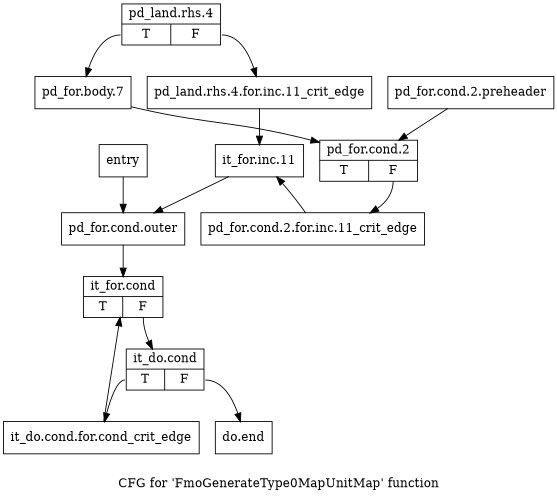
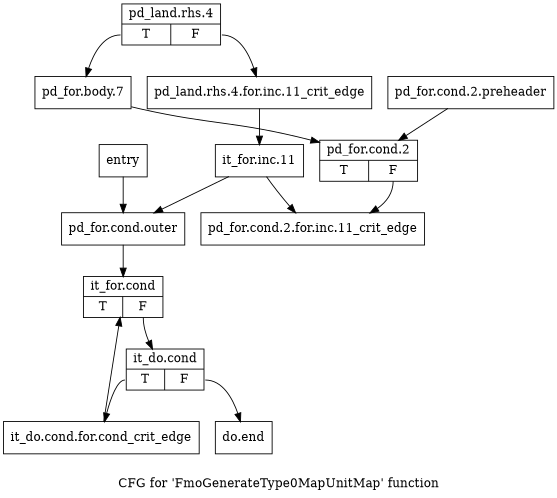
(294, 198) -> (278, 192)
